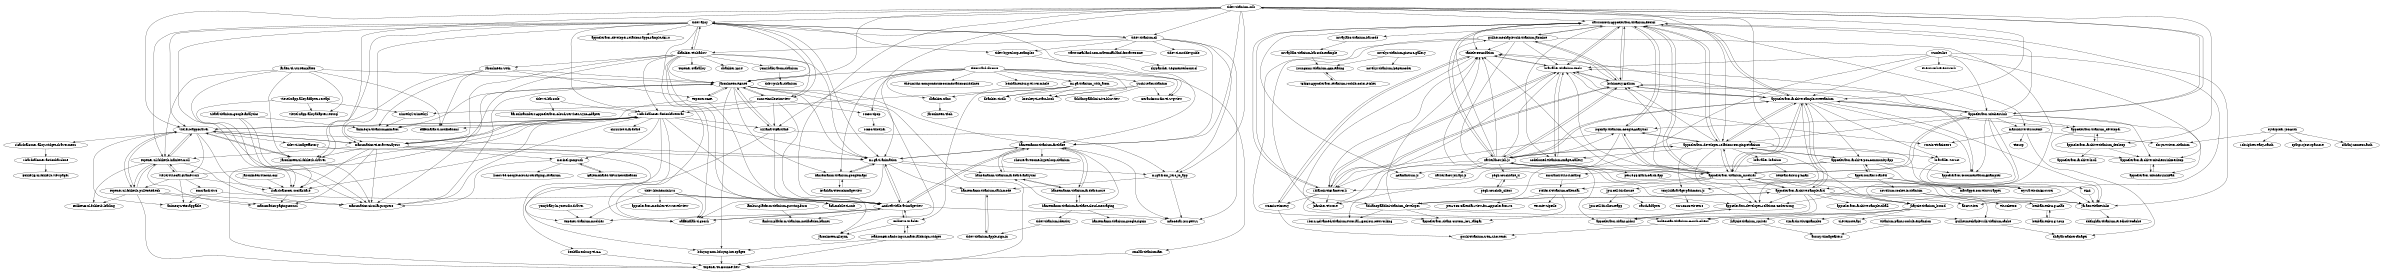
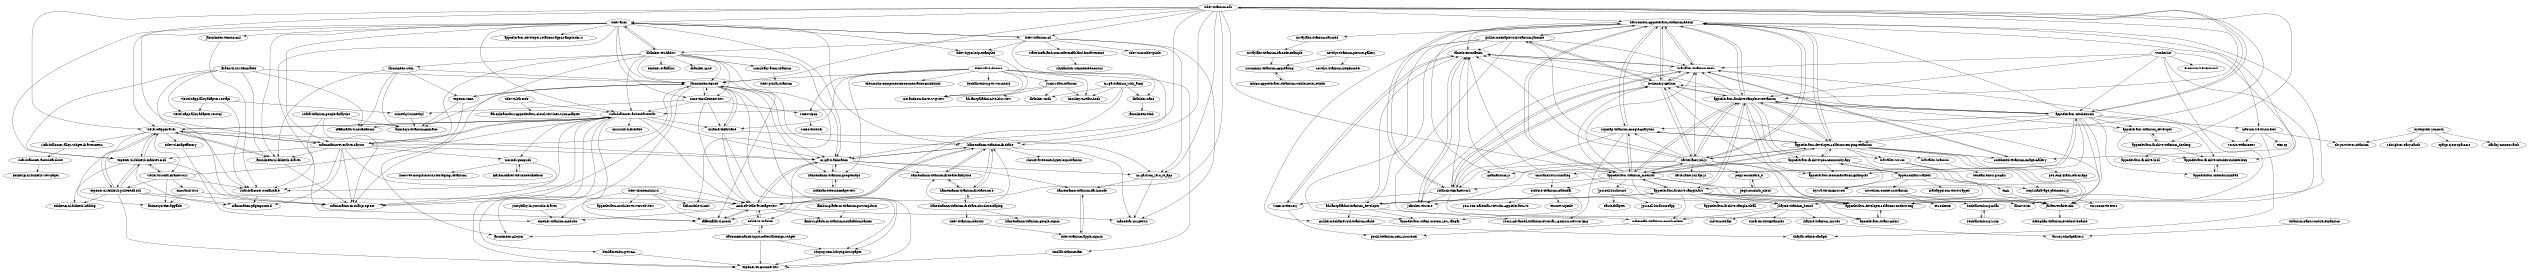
(331, 32) -> (363, 30)
(1035, 76) -> none
none -> (1452, 133)
